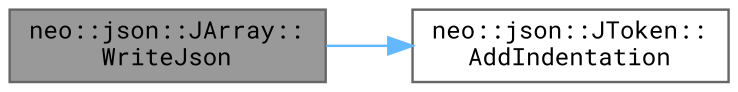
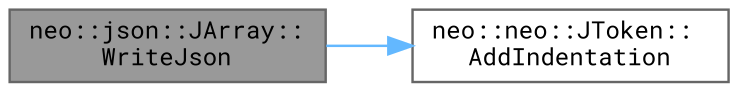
(571, 46) -> (571, 46)
